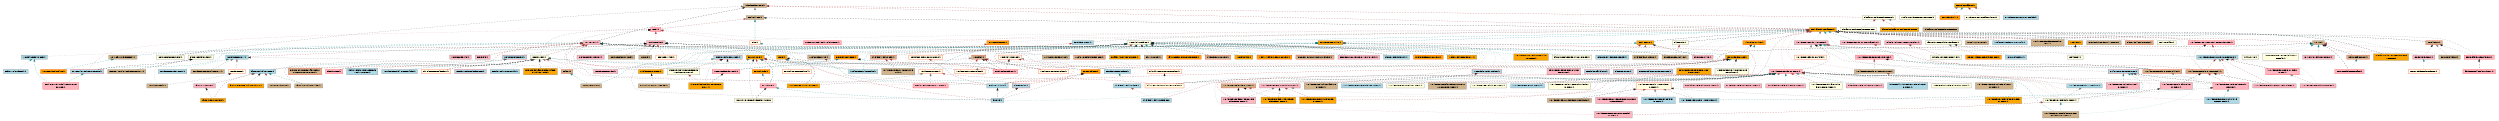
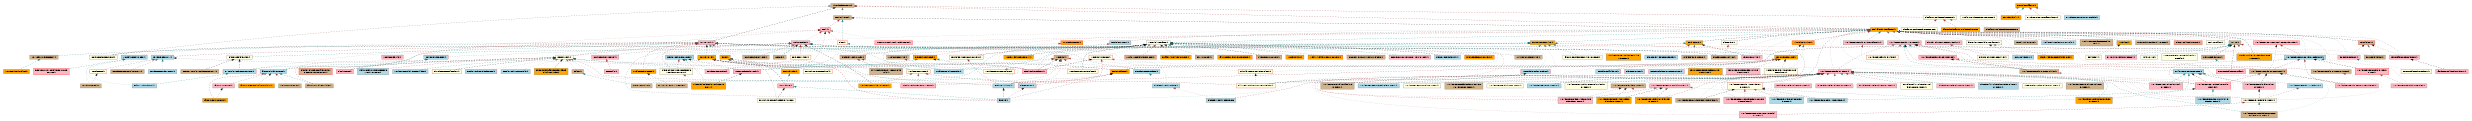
(534, 48) -> (609, 65)
(74, 79) -> (192, 79)
(1826, 86) -> (1917, 86)
